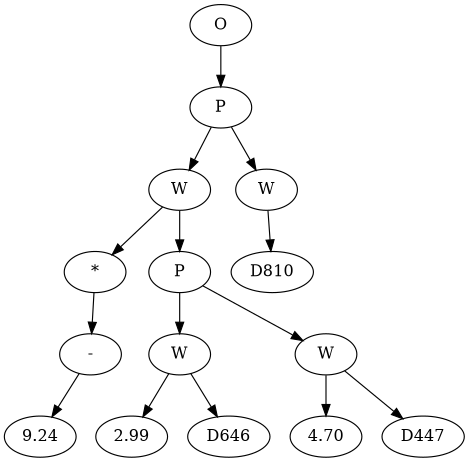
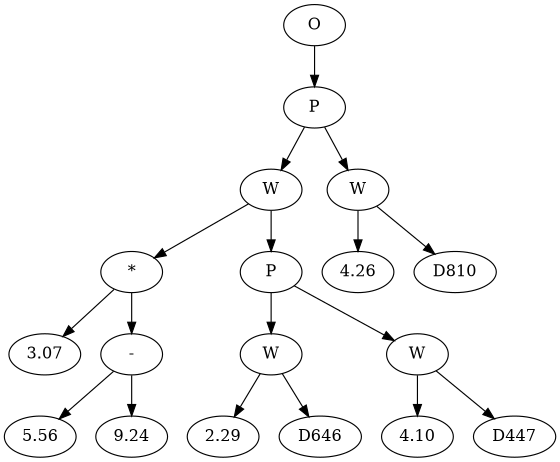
none -> (358, 272)
none -> (45, 354)
none -> (40, 437)
(132, 437) -> (223, 437)
(326, 437) -> (417, 437)
